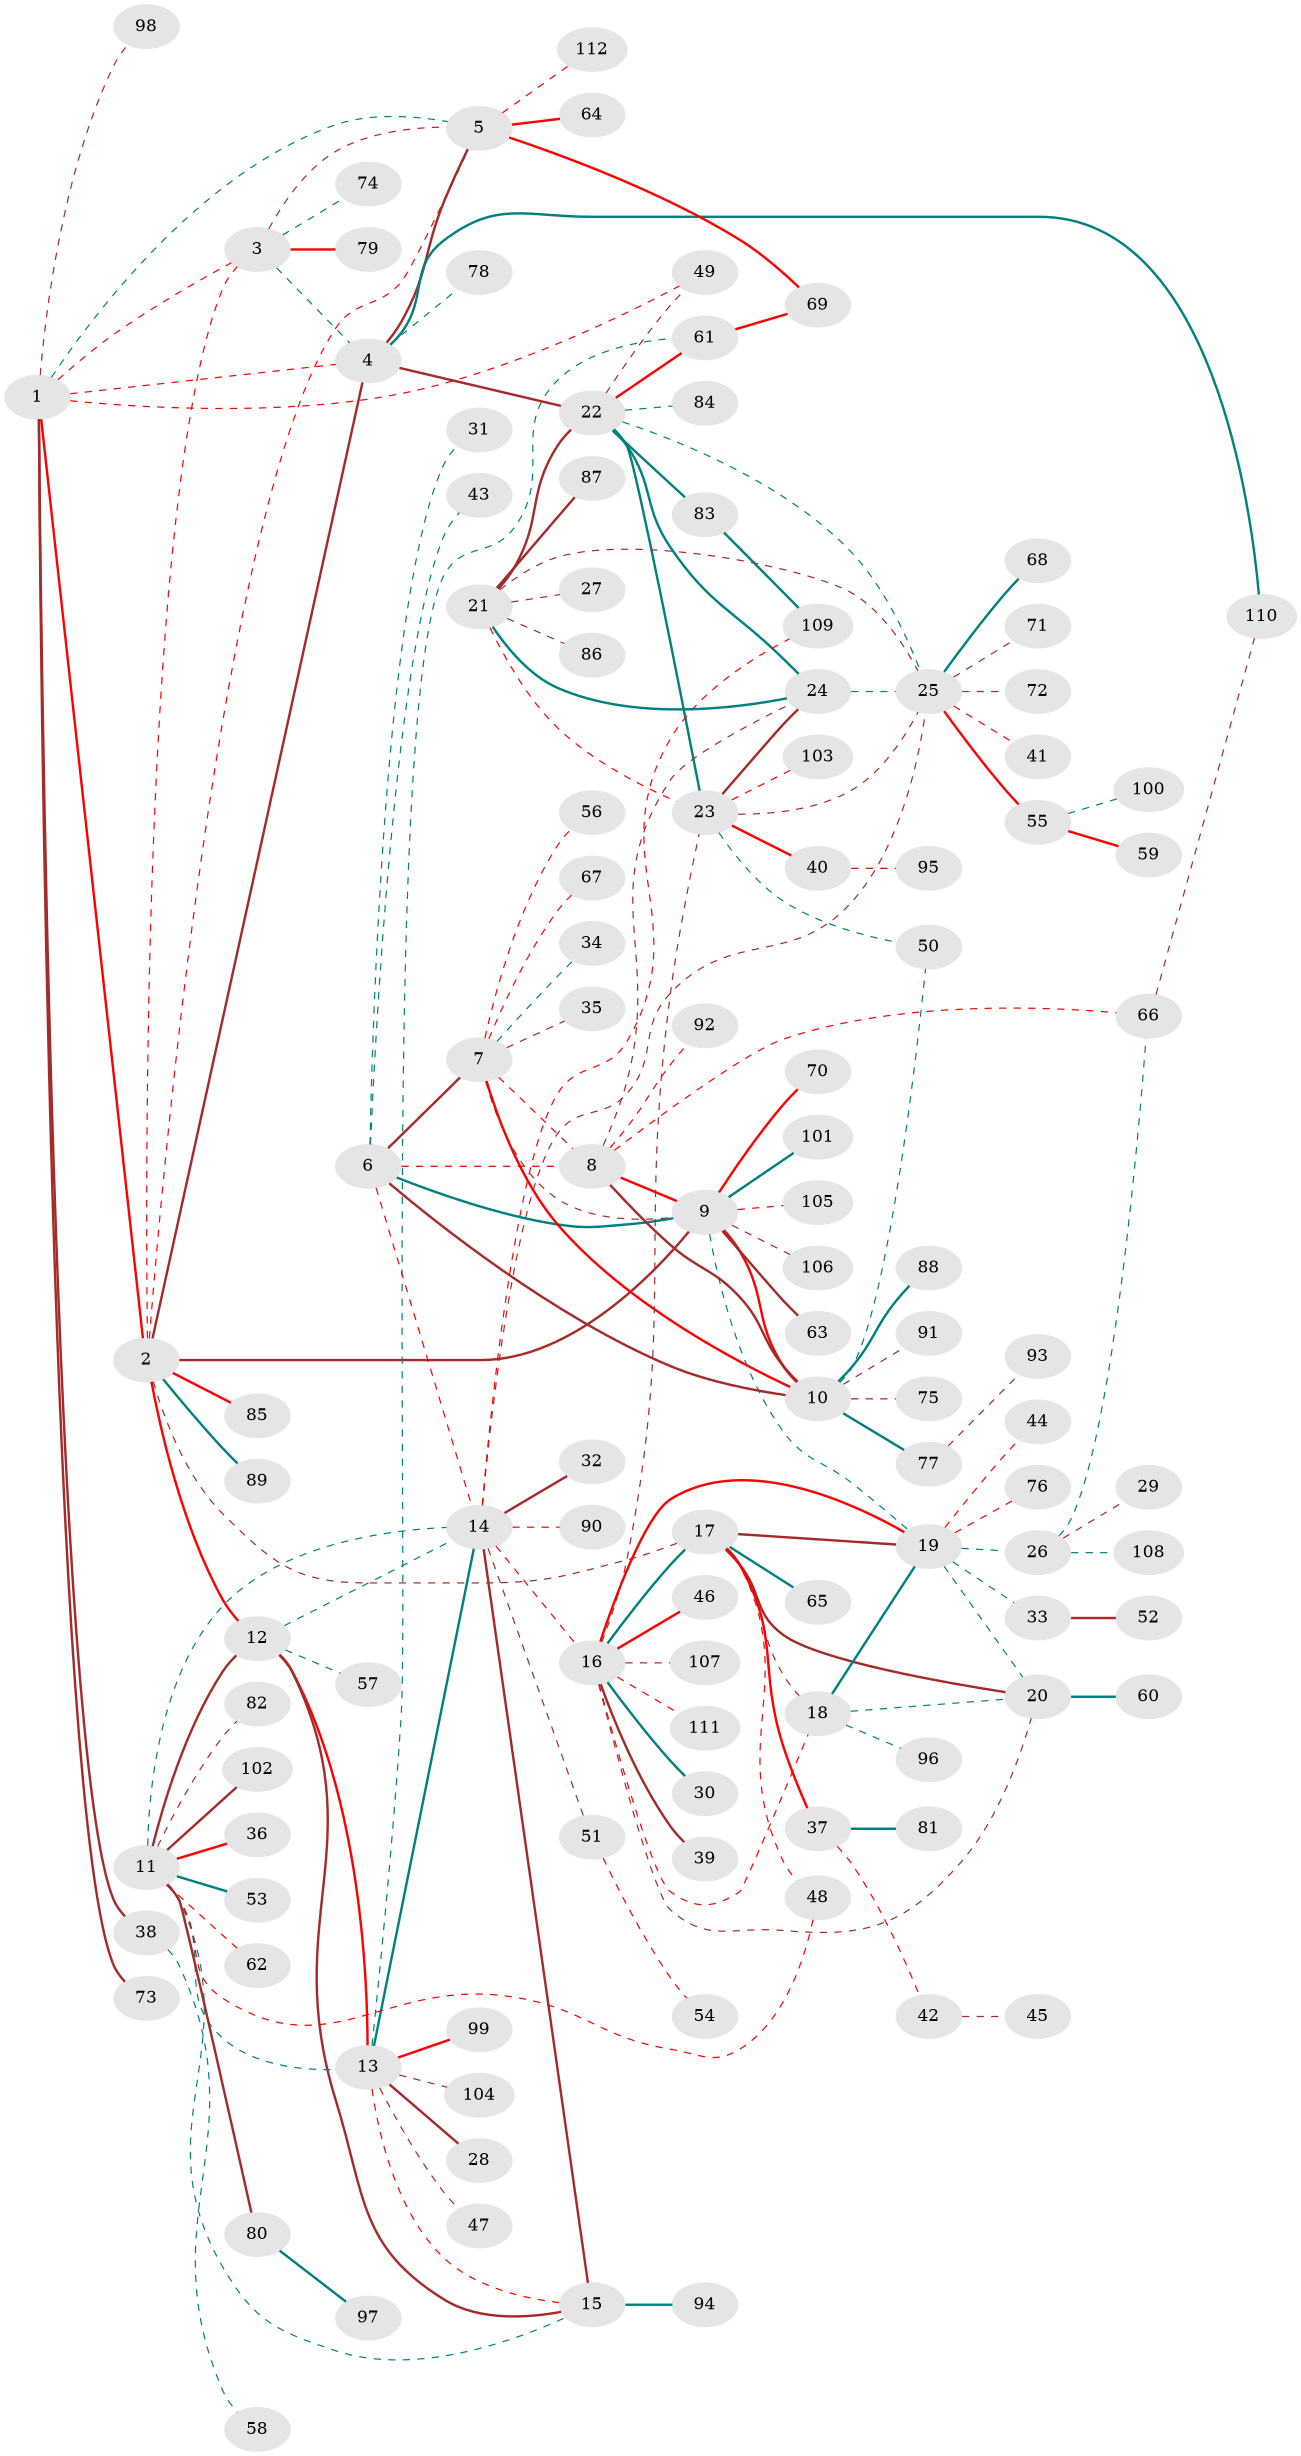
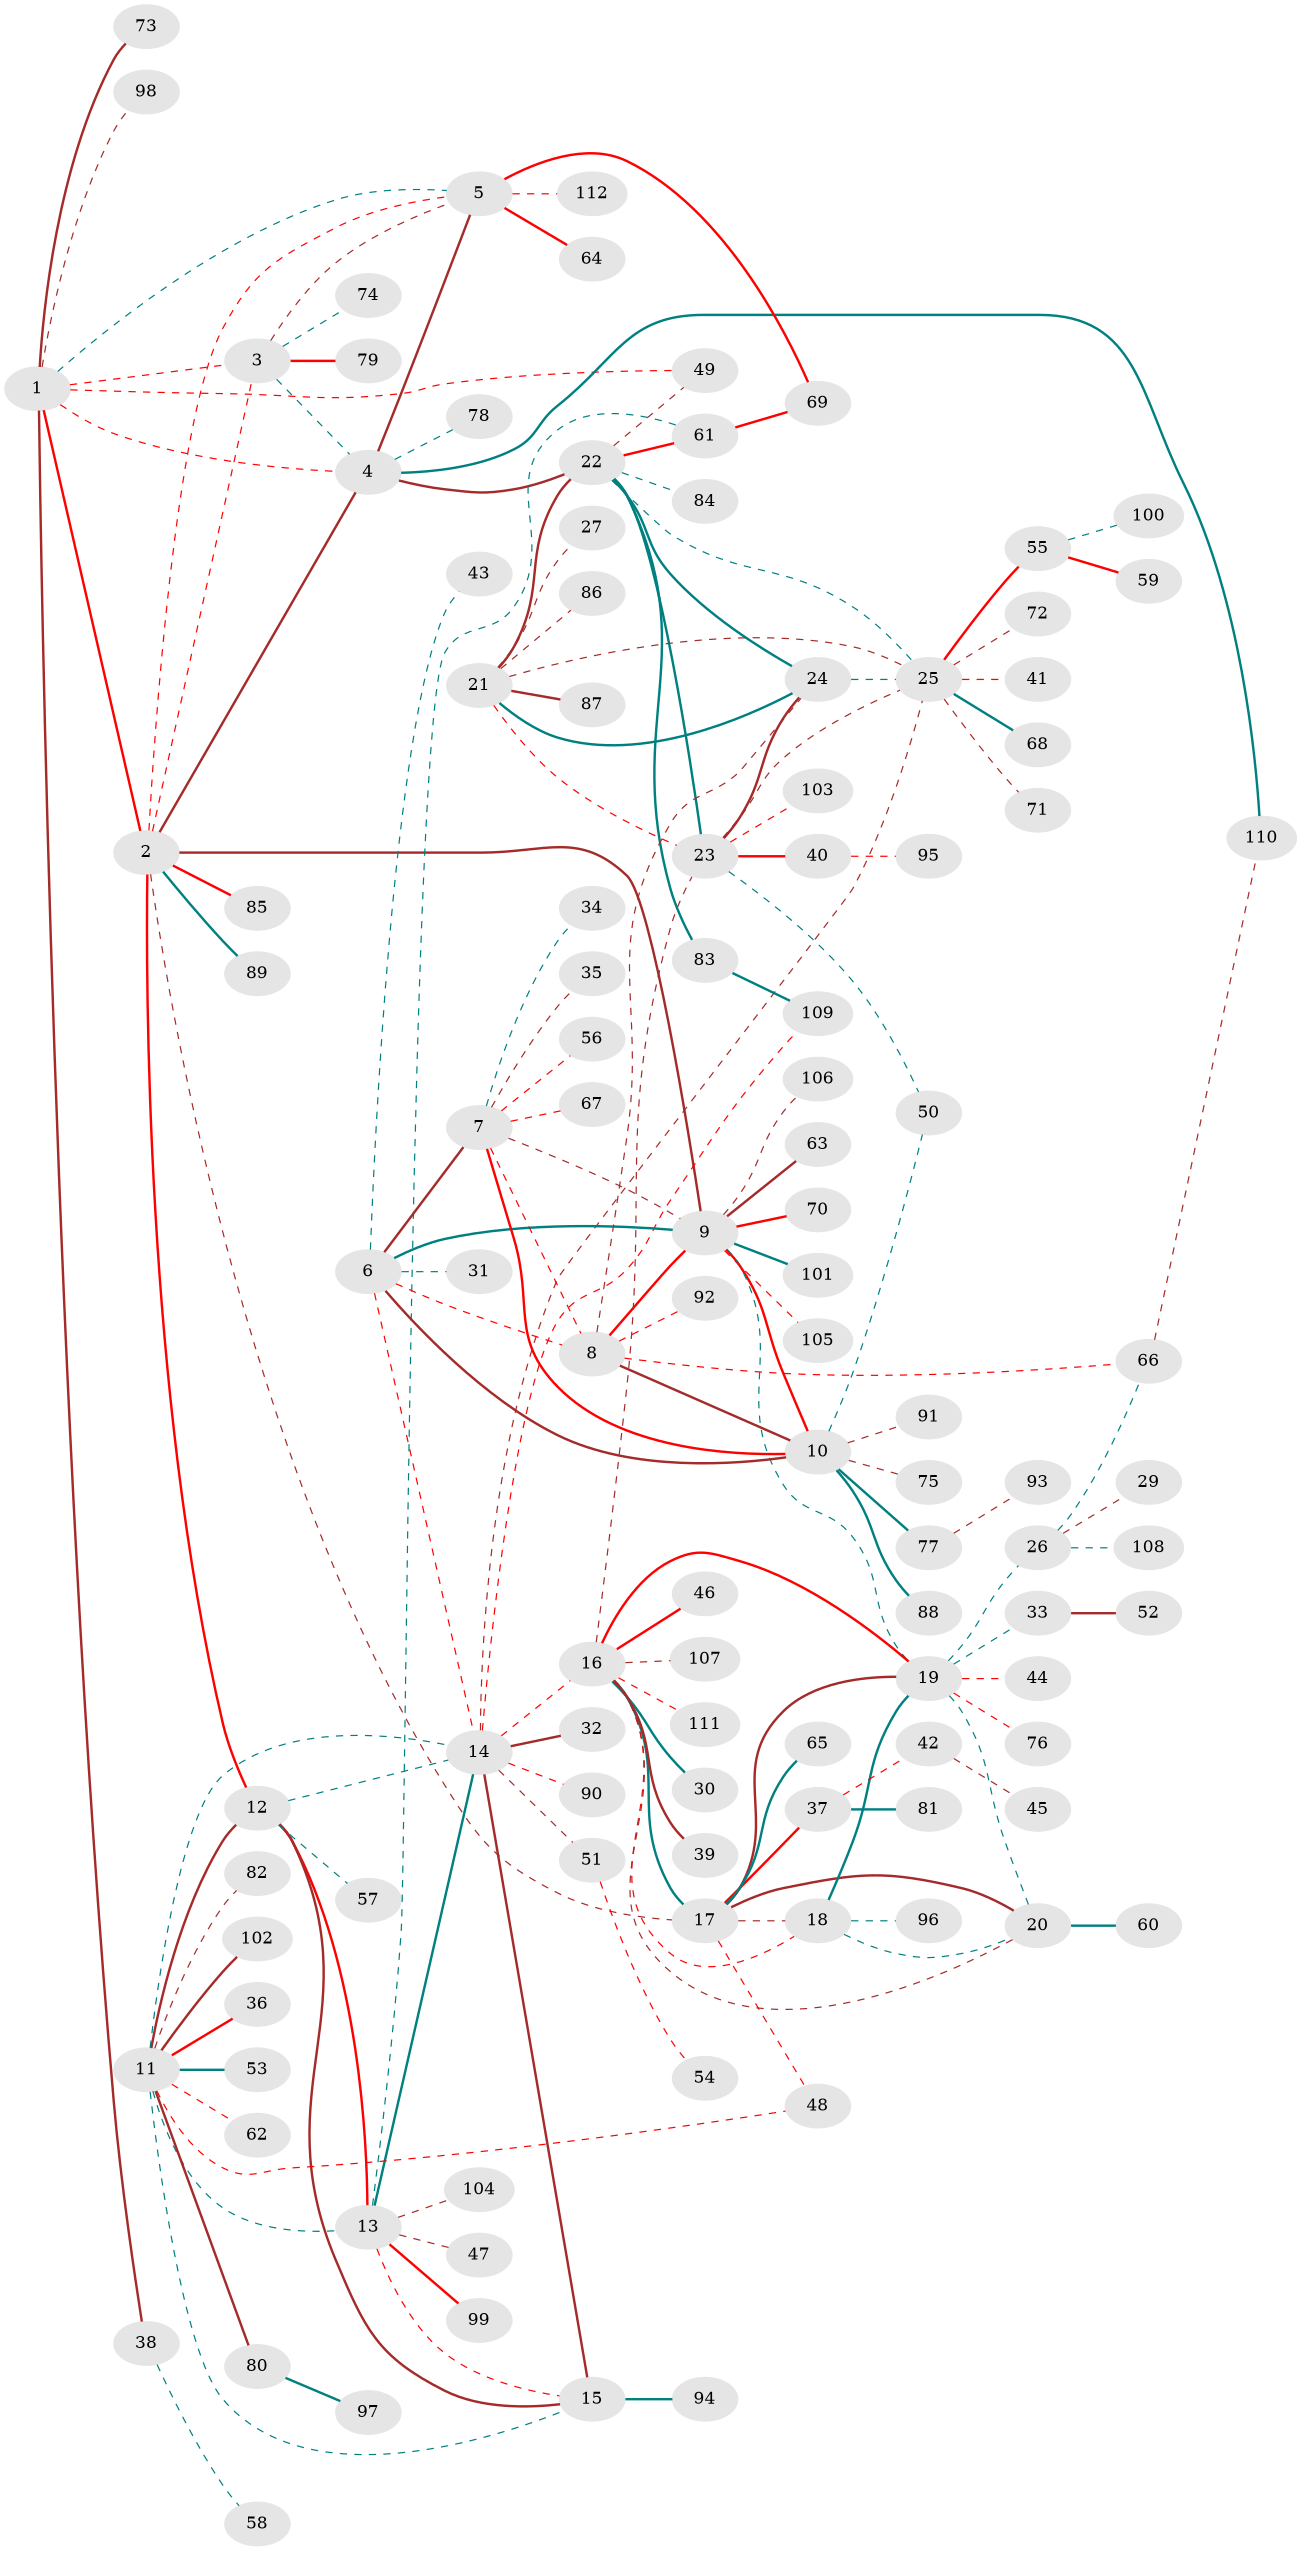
(479, 2161) -> none
